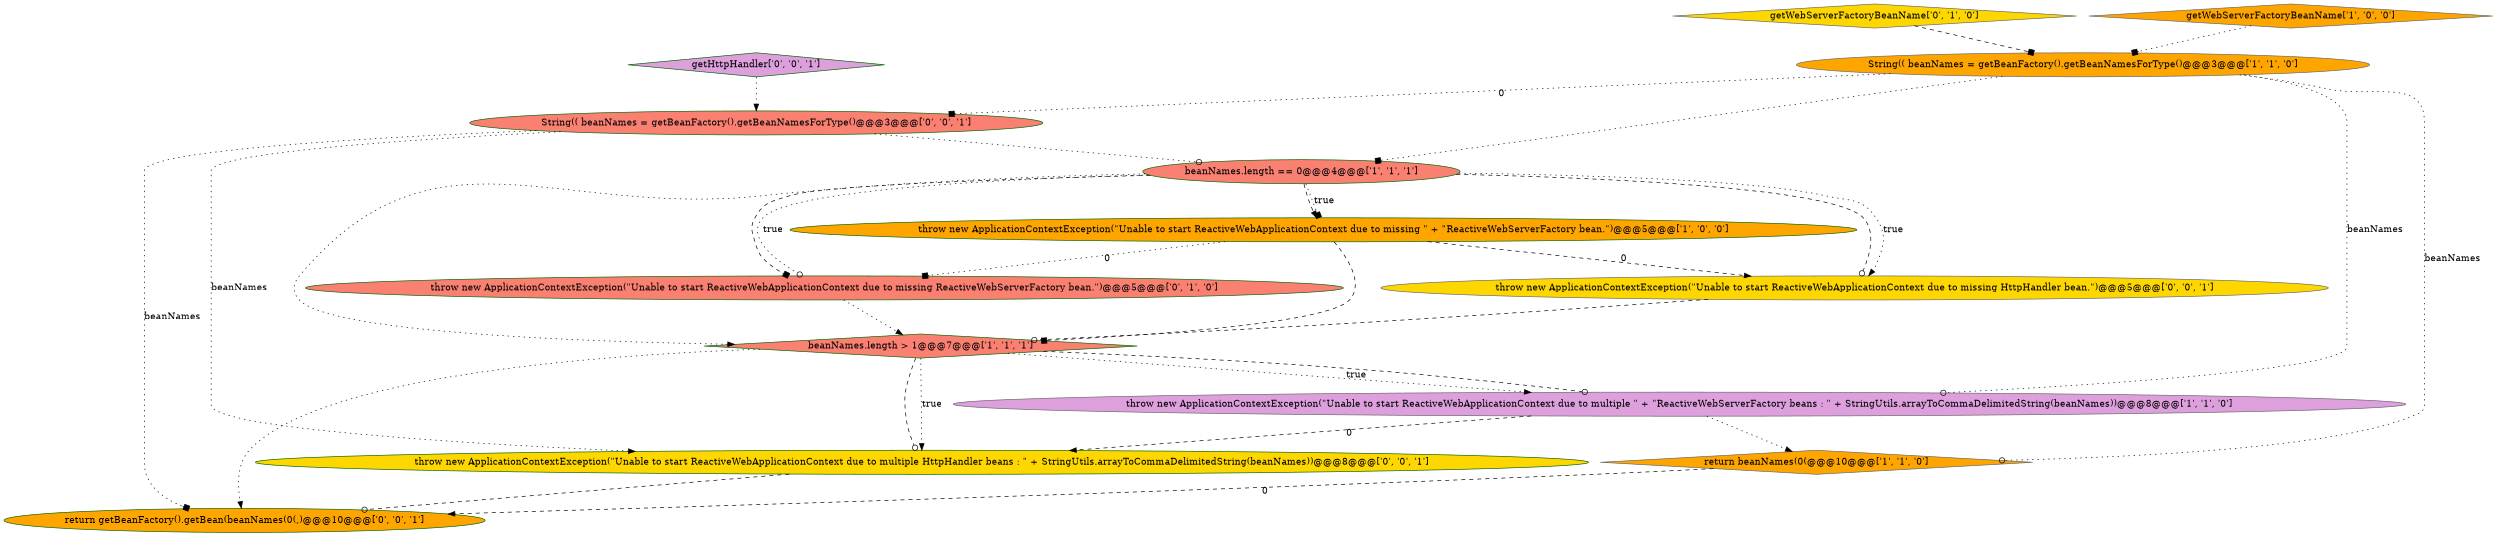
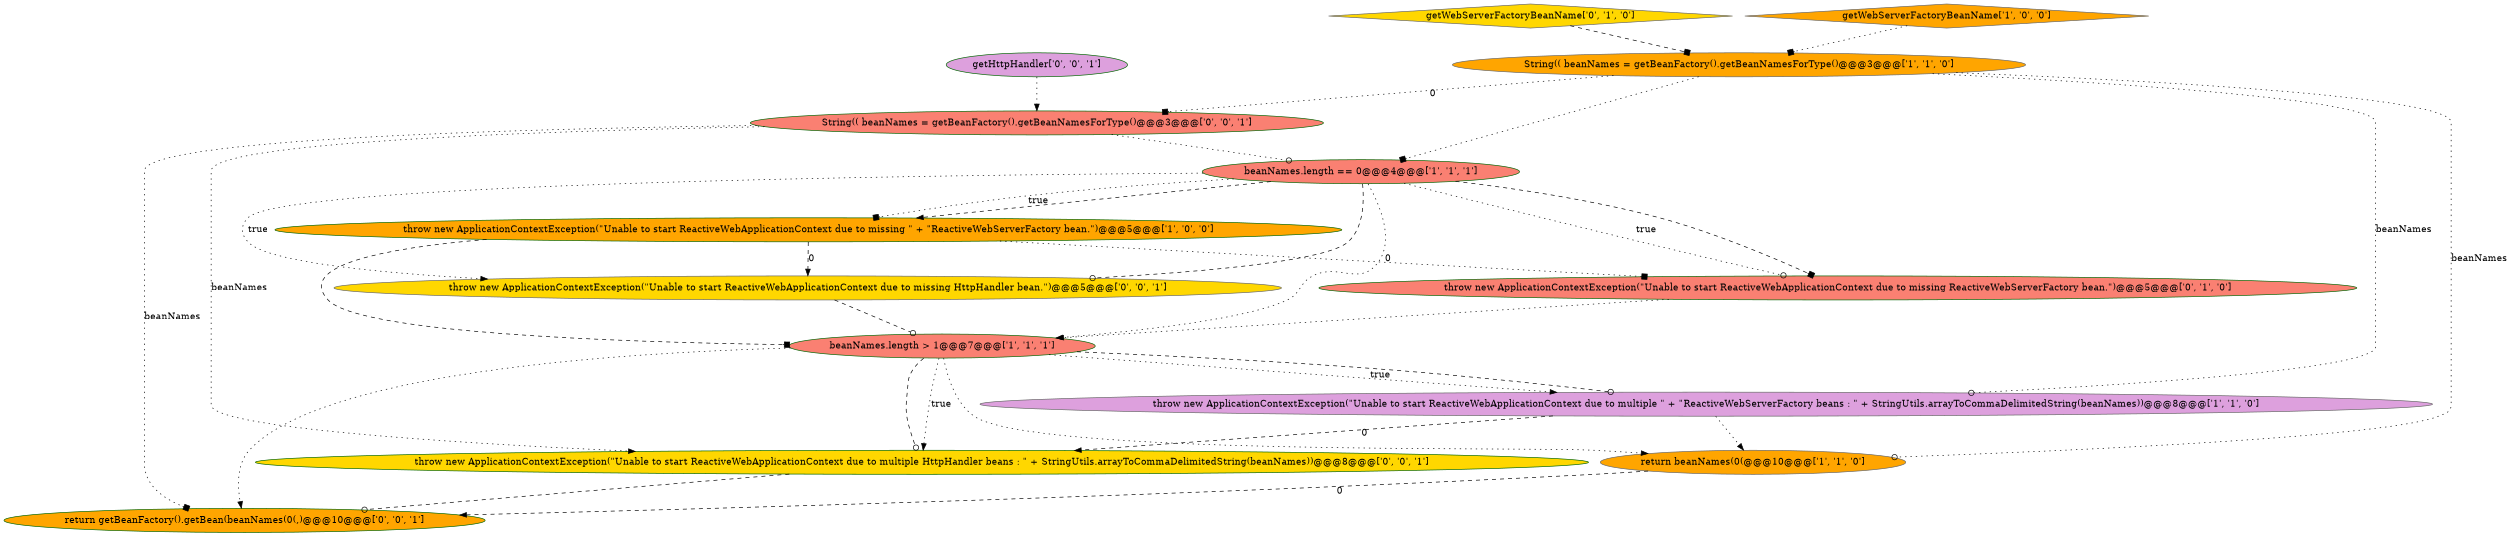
(756, 65) -> (1037, 65)
(921, 346) -> (942, 346)
none -> (1273, 446)
(1817, 462) -> (1753, 462)
